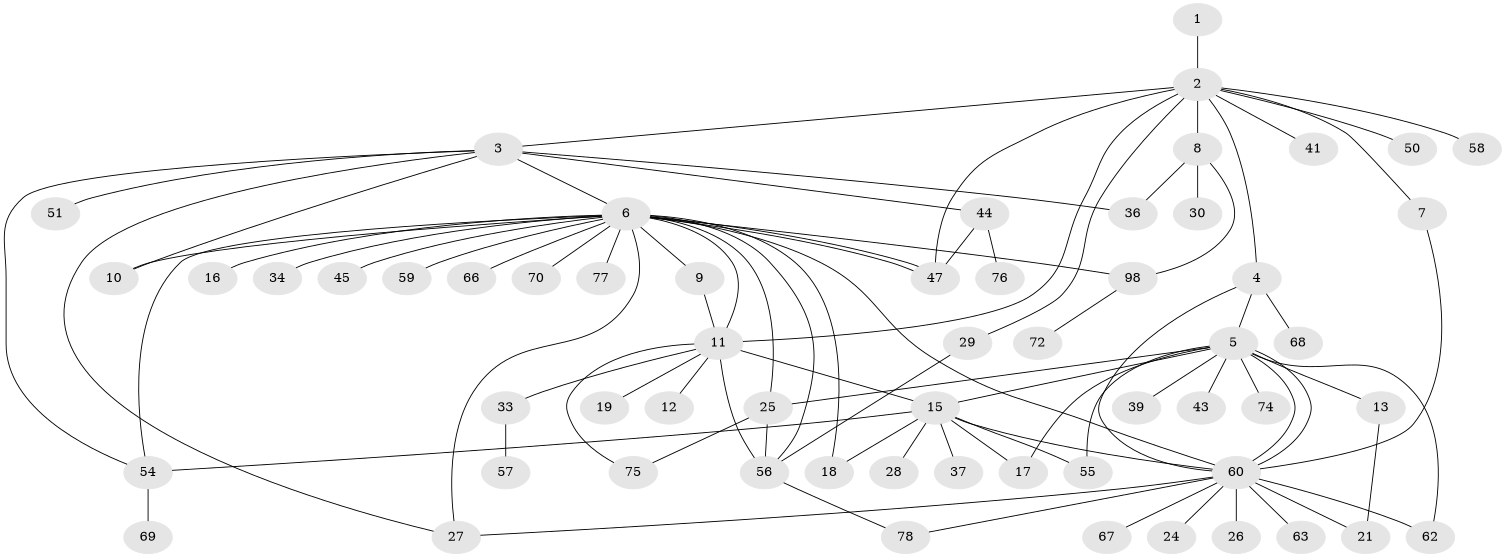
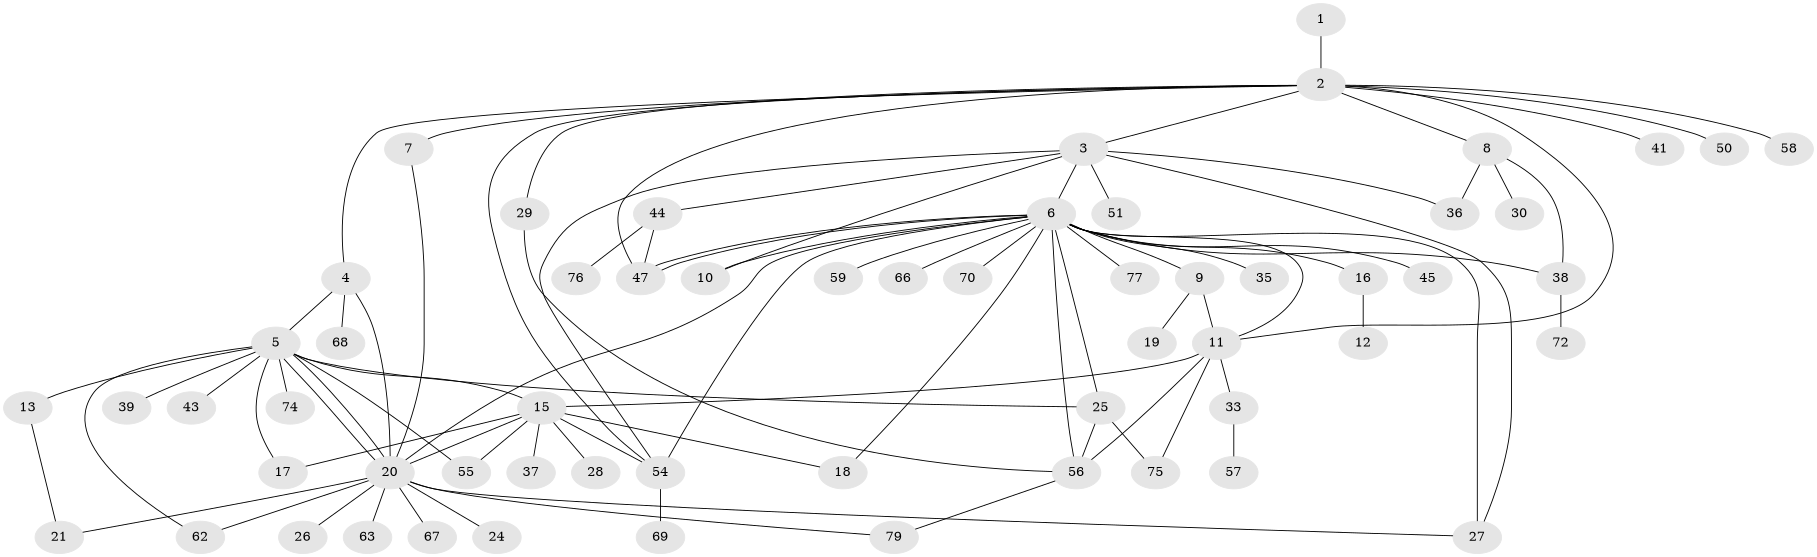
none -> (571, 123)
(277, 279) -> (1264, 279)
(1133, 279) -> (1561, 279)
(662, 376) -> (1176, 311)
(694, 376) -> (1363, 311)
(1236, 473) -> (390, 473)
(906, 537) -> (894, 537)
